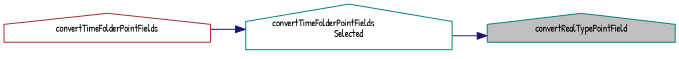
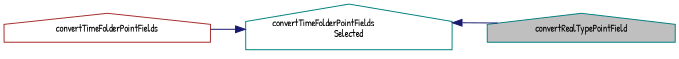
(465, 36) -> (480, 23)
